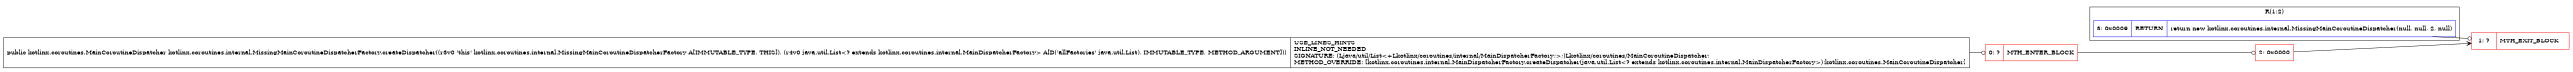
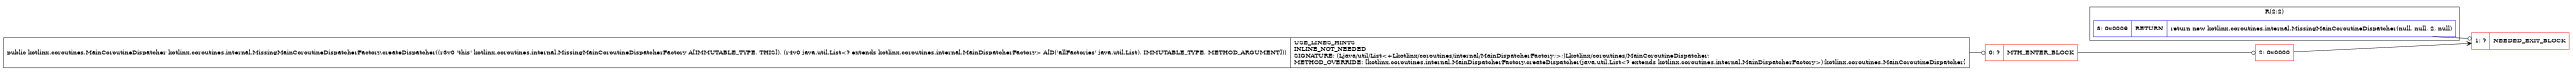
(2275, 12) -> (2275, 12)
(2529, 41) -> (2529, 41)
